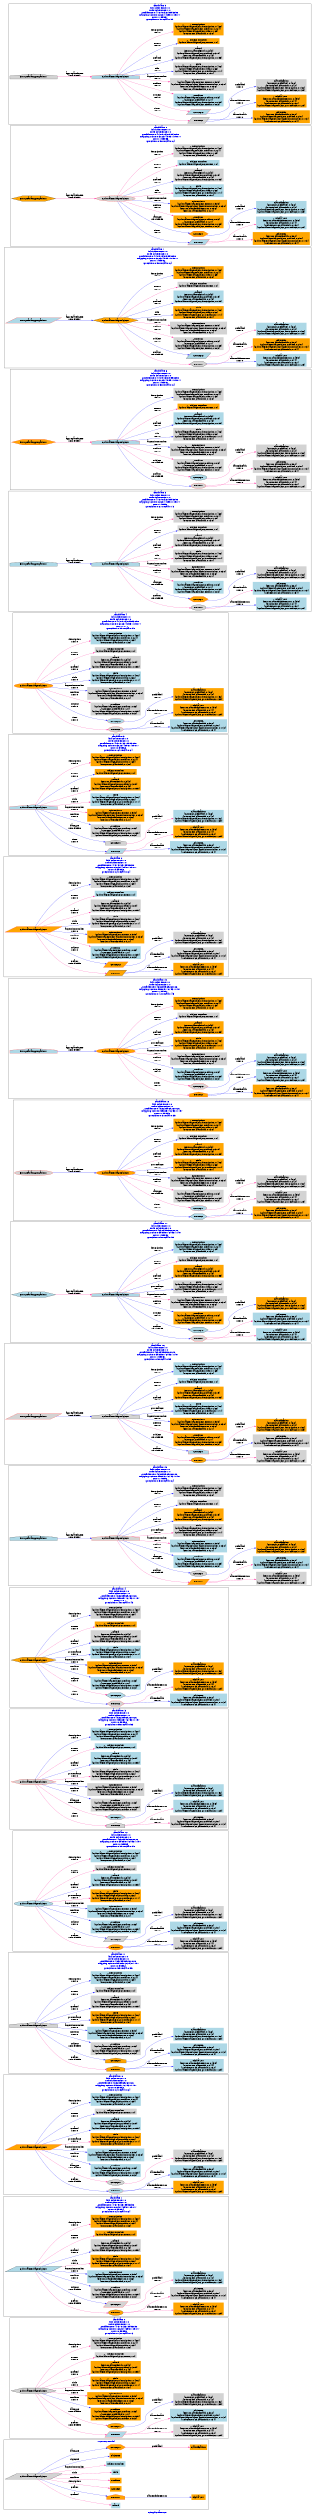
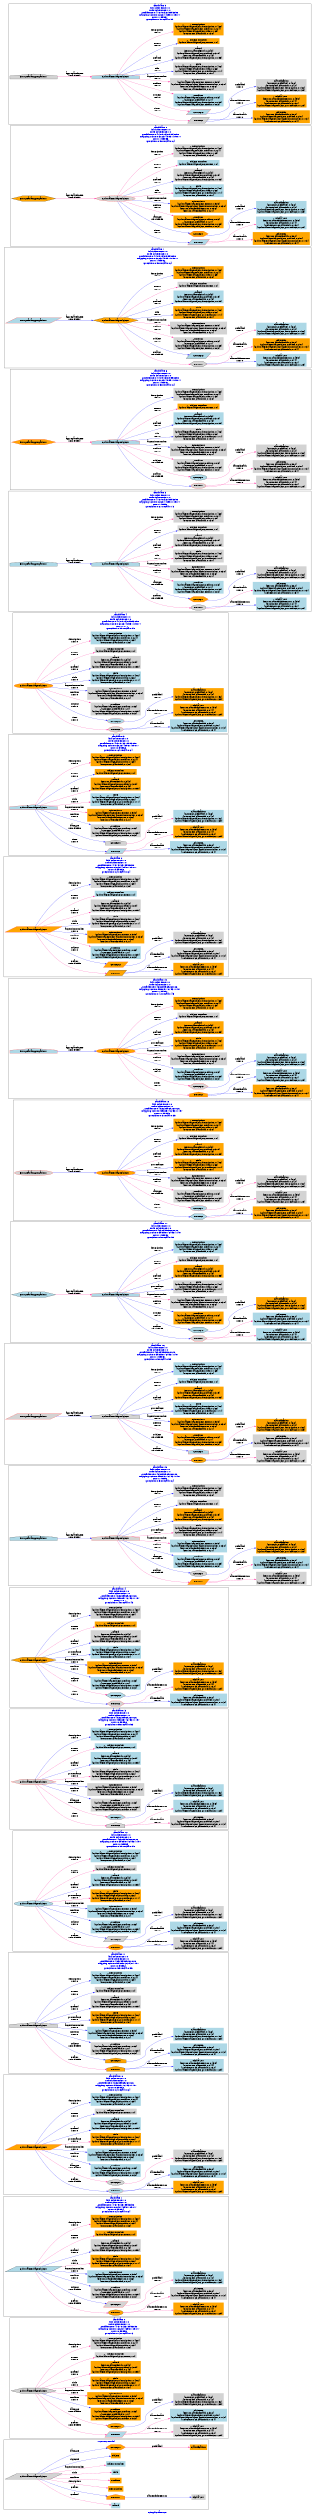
(116, 2456) -> (116, 2456)
(116, 2489) -> (116, 2489)
(199, 2497) -> (199, 2497)
